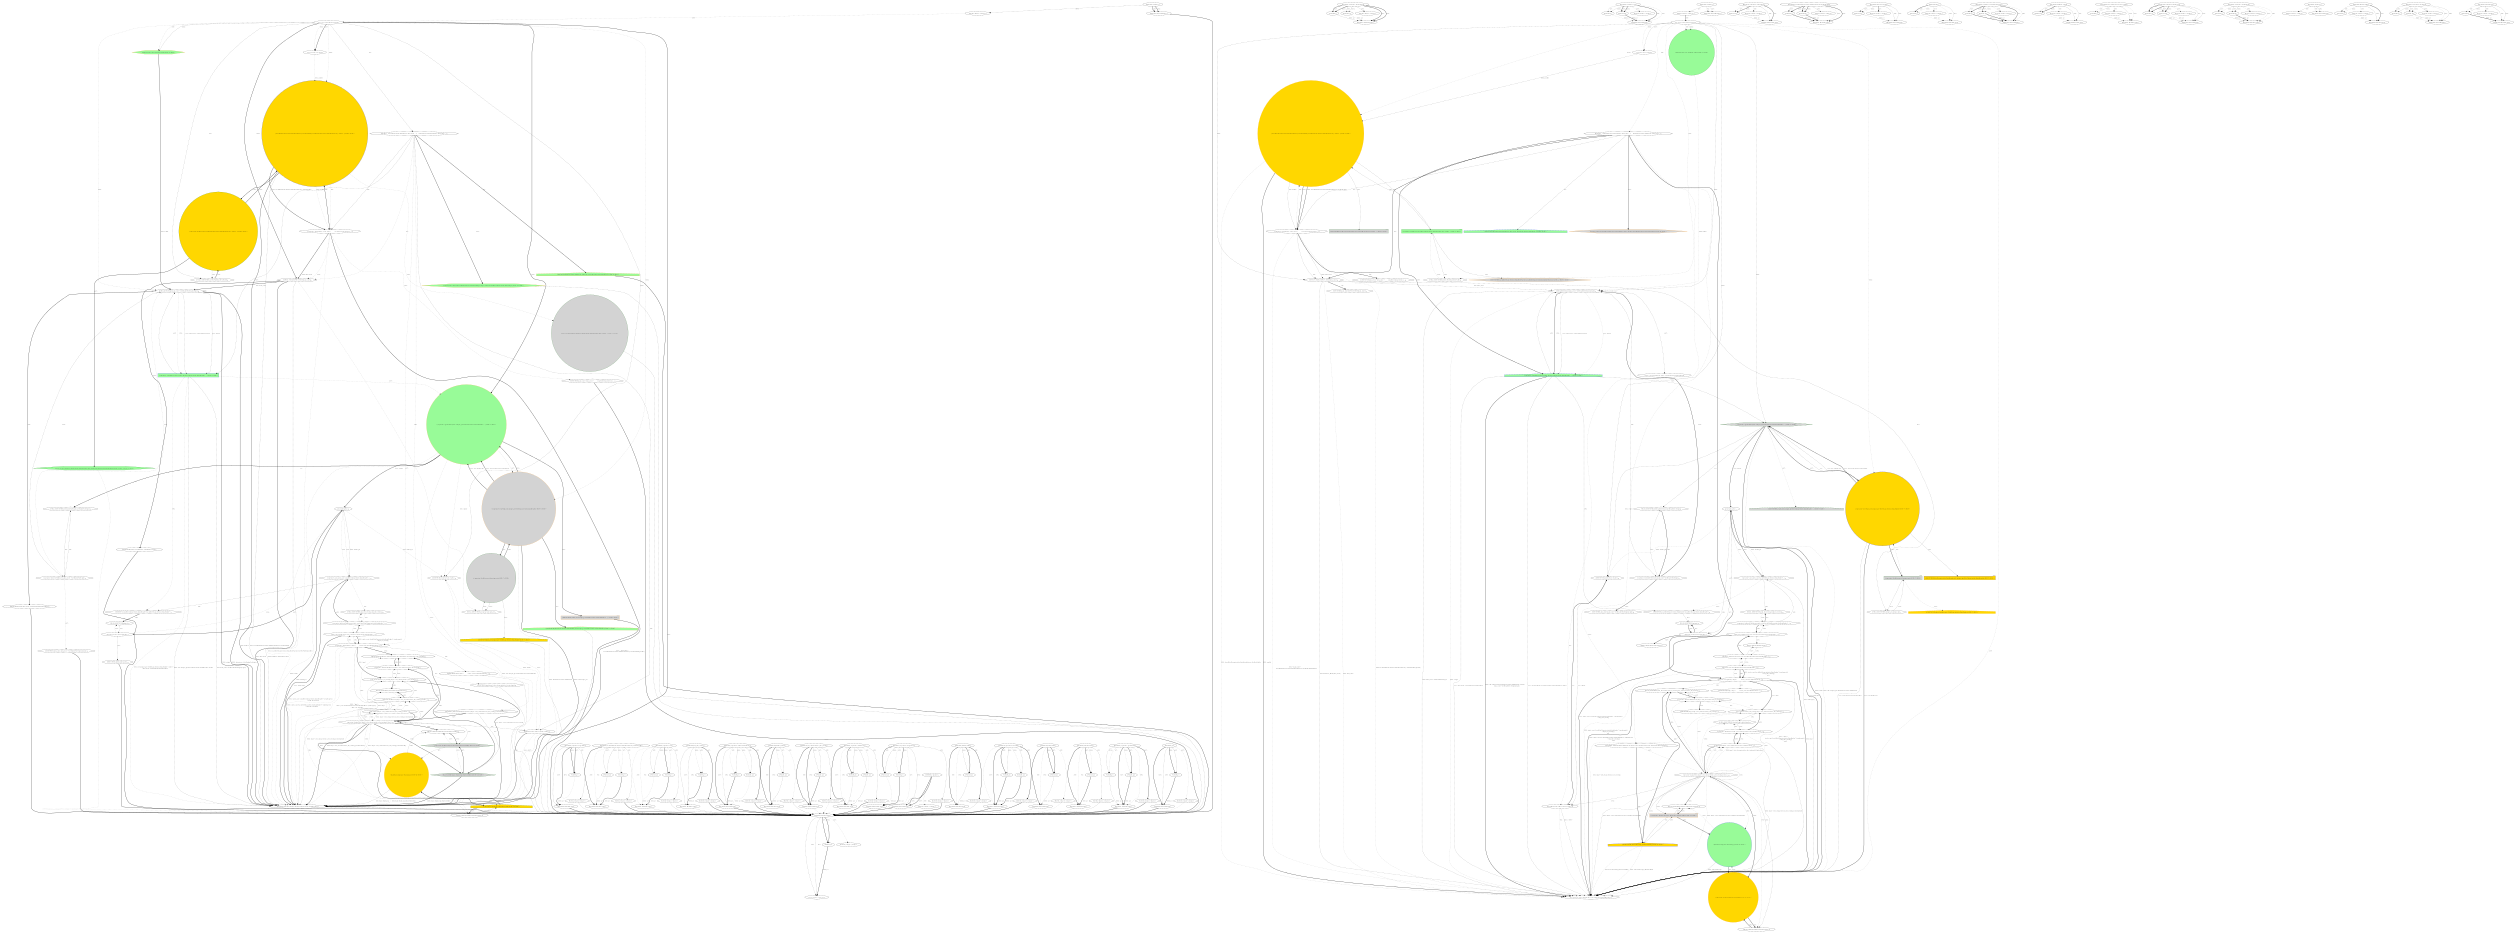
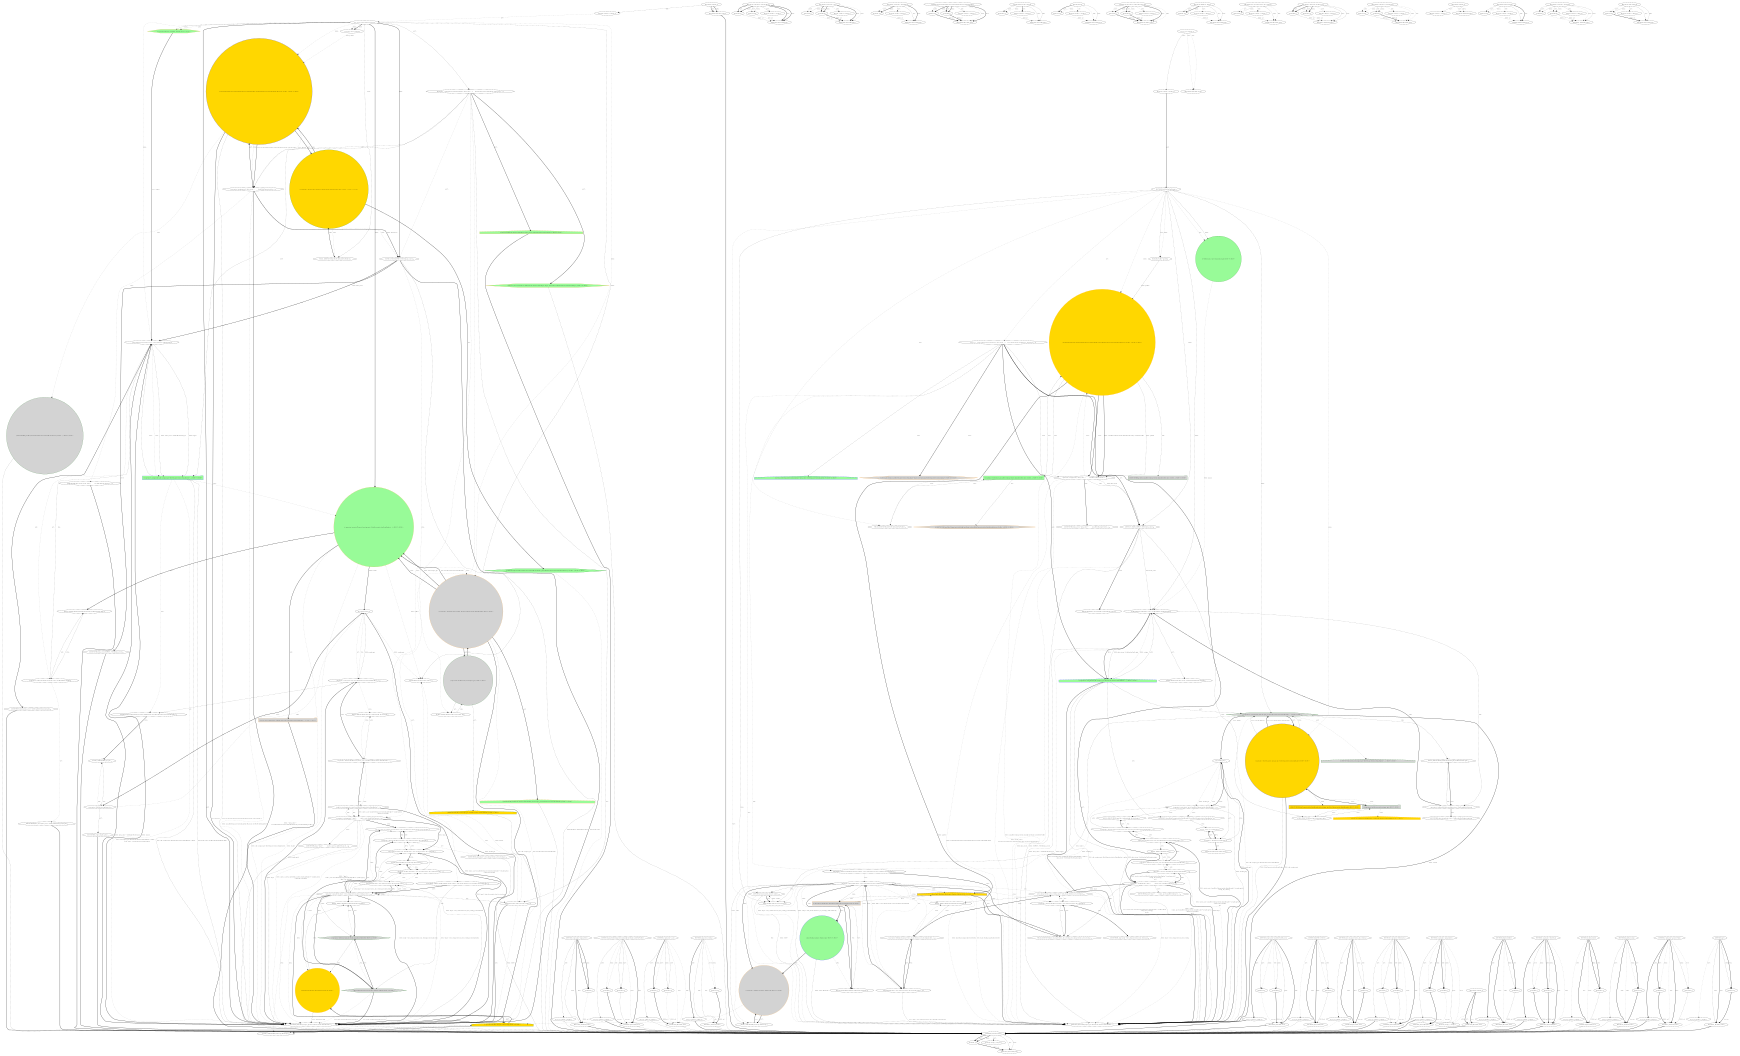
(1732, 870) -> (637, 1023)
(1733, 897) -> (764, 990)
